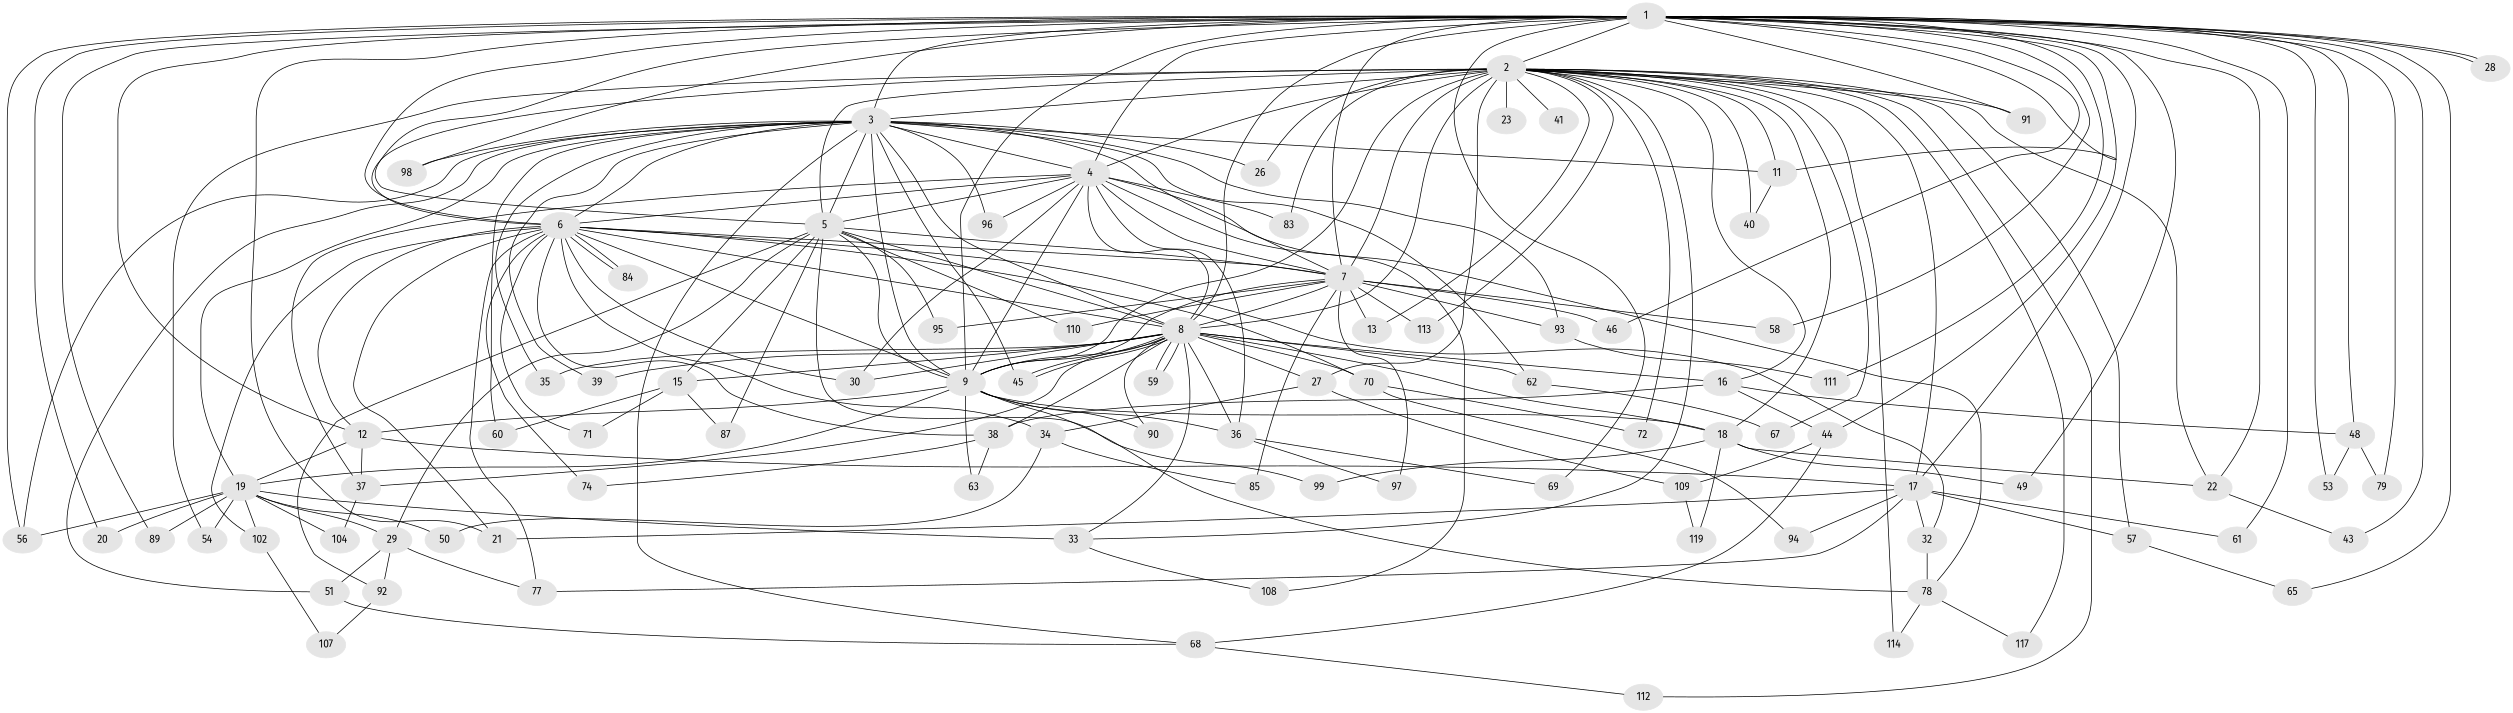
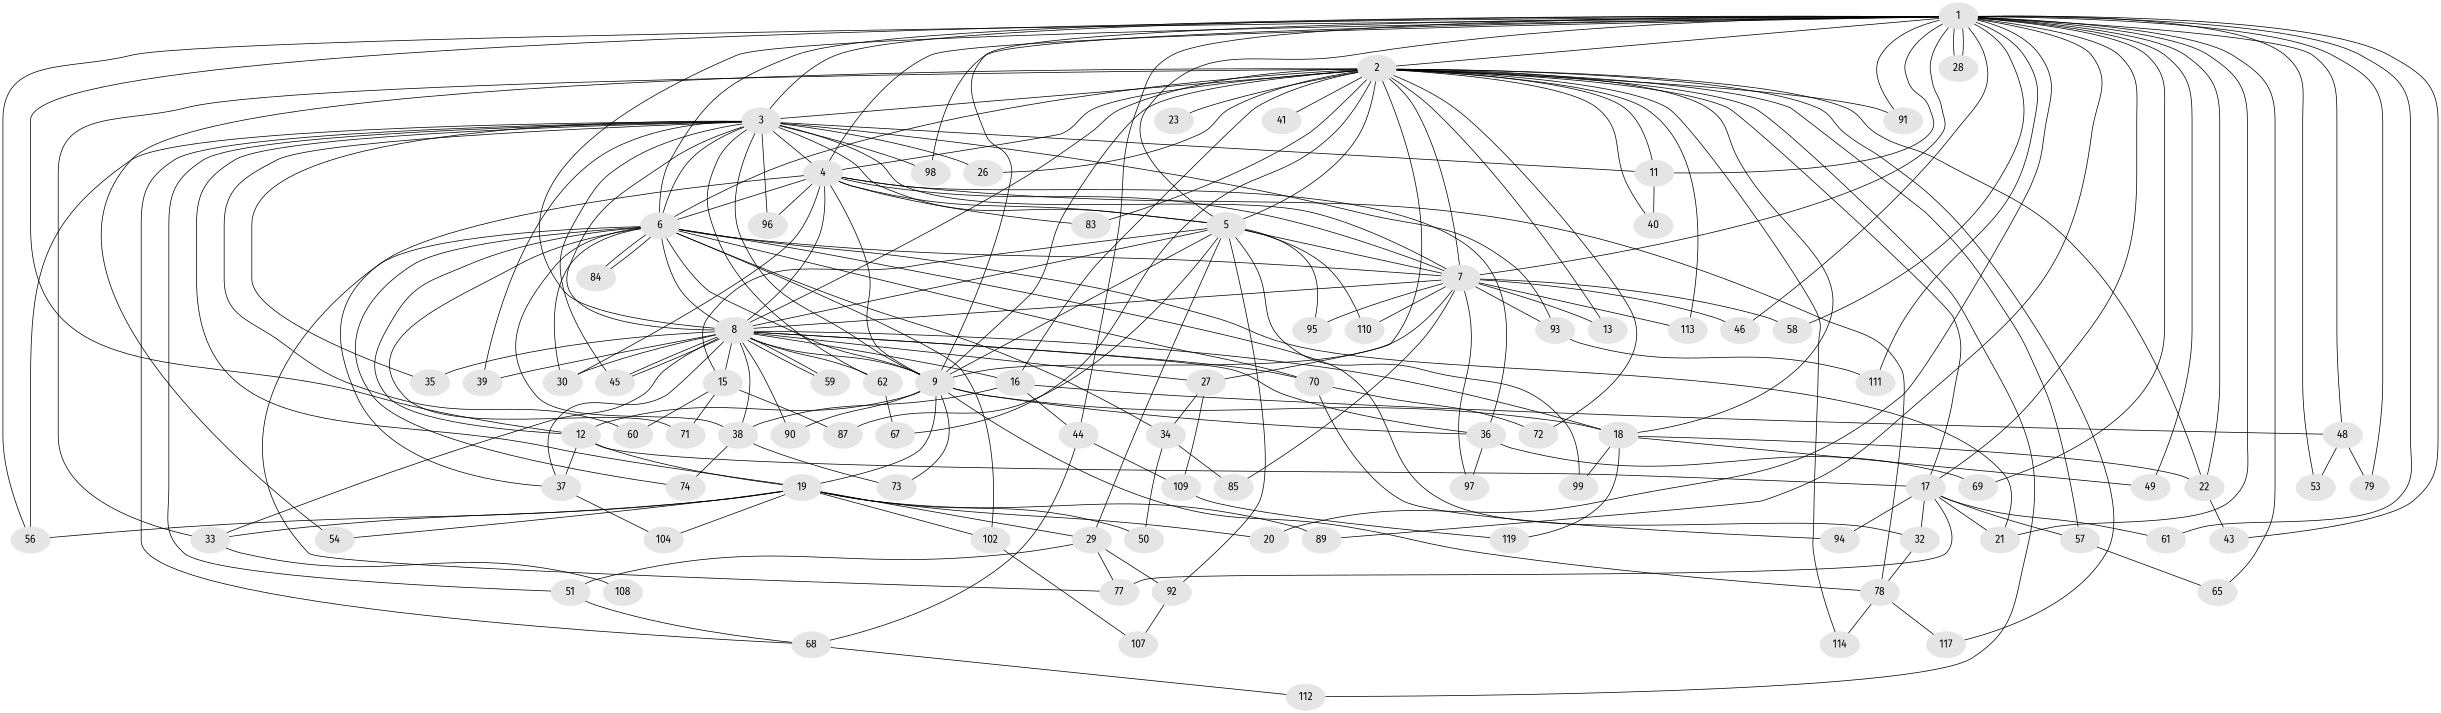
(1455, 324) -> none
(974, 488) -> (897, 488)
